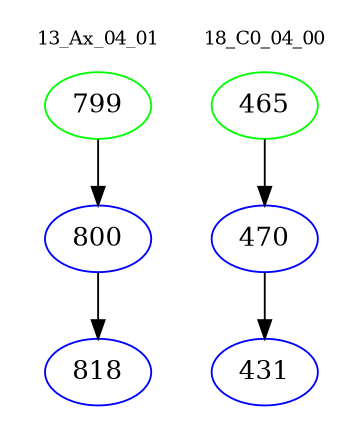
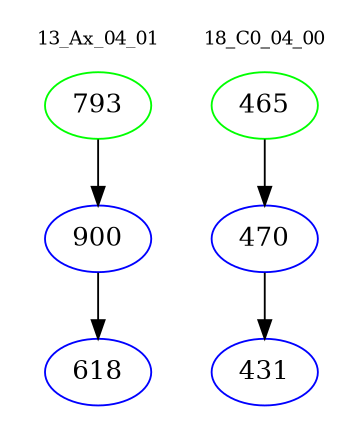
(98, 106) -> (98, 106)
(98, 239) -> (98, 239)
(98, 372) -> (98, 372)
